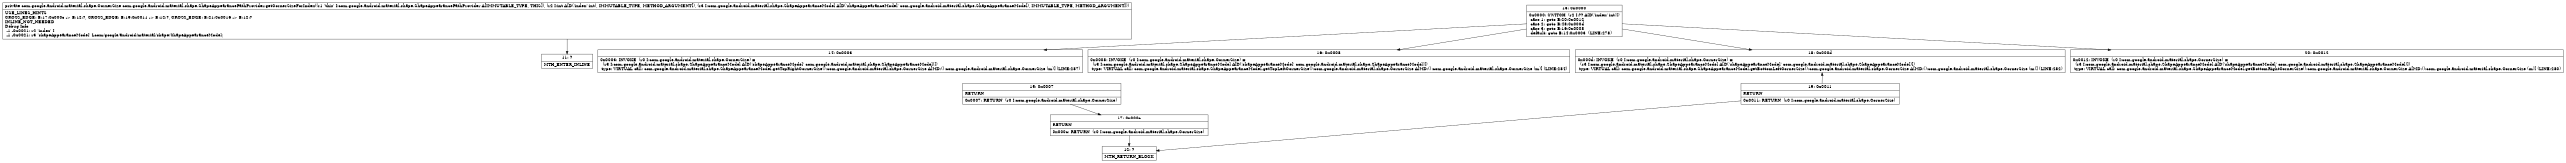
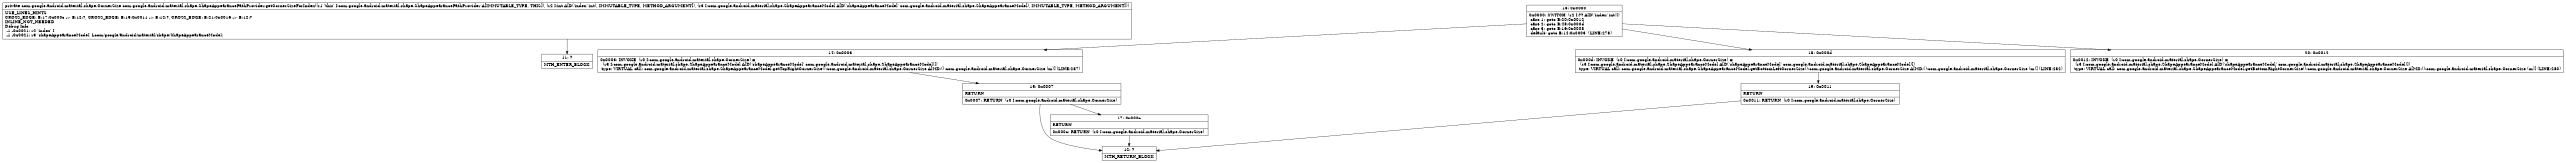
(1329, 61) -> none
(567, 65) -> (567, 65)
none -> (943, 78)
(1822, 80) -> (1818, 77)
none -> (1056, 141)
